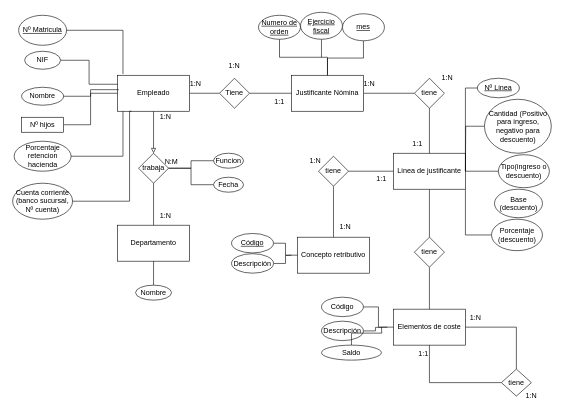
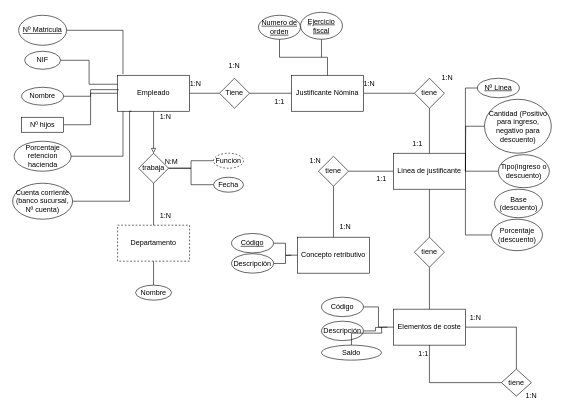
(363, 27) -> none
(355, 58) -> none
(228, 161) -> (228, 161)
(153, 243) -> (153, 243)
